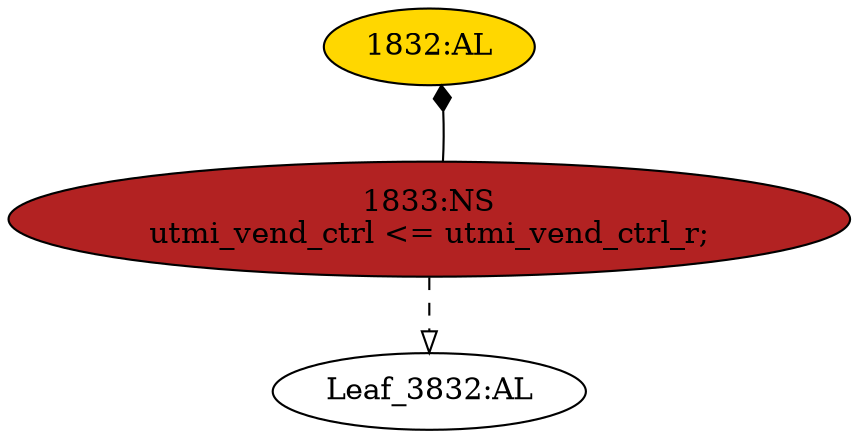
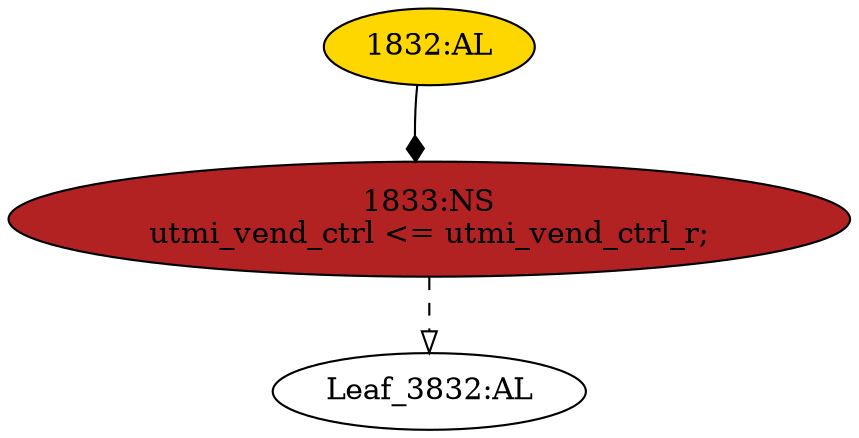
(444, 136) -> (415, 110)
